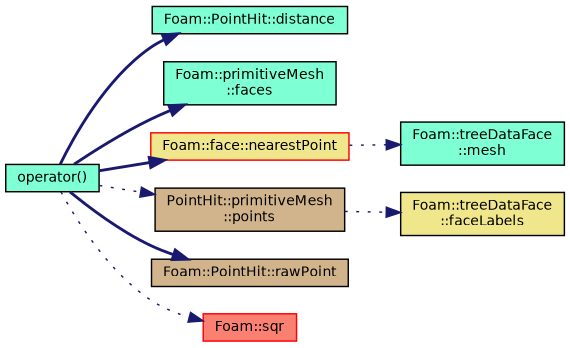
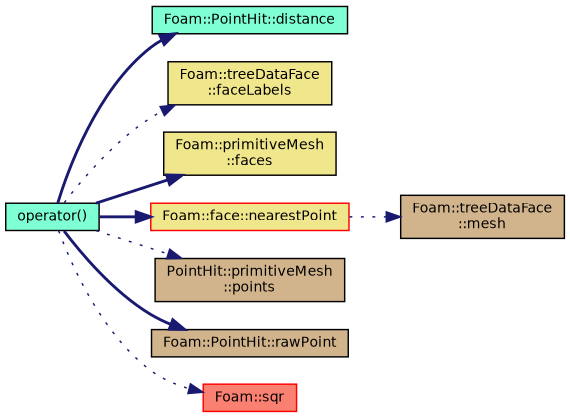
(250, 83) -> (250, 154)
(483, 144) -> (483, 217)
(365, 212) -> (109, 152)
